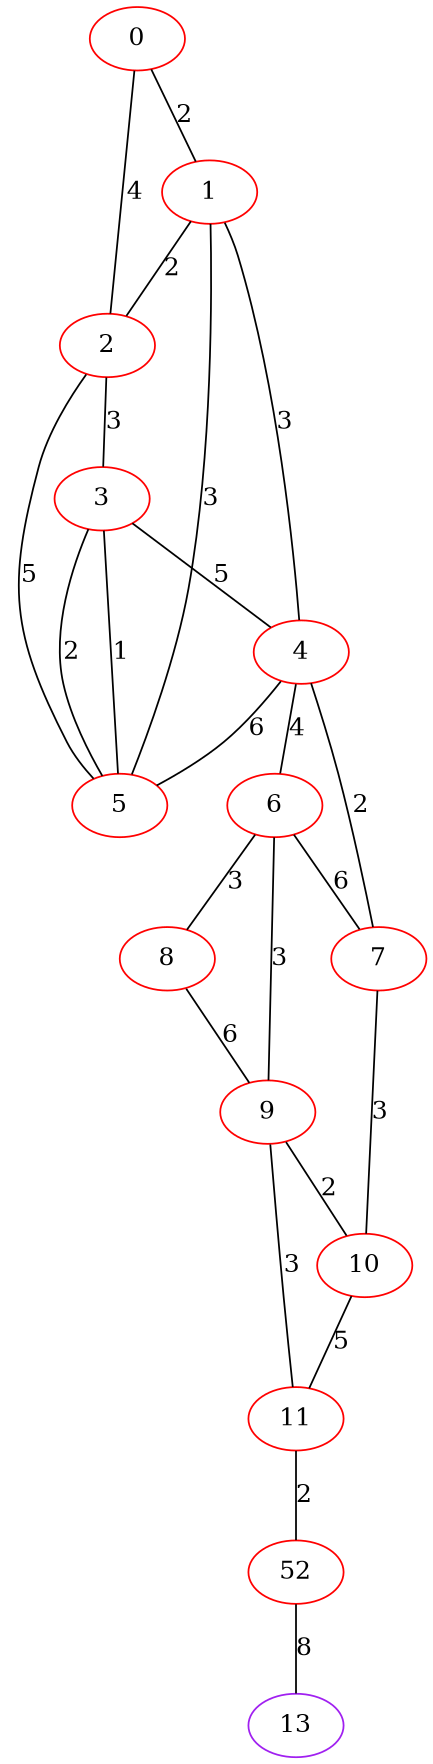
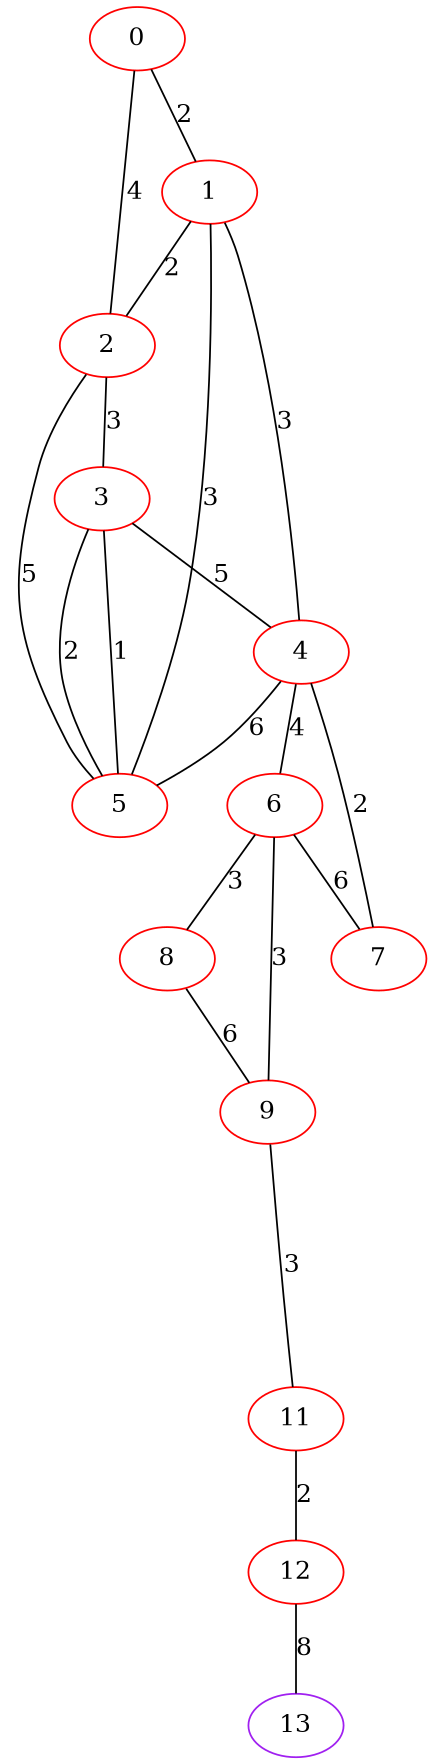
(365, 1265) -> none
(296, 1572) -> (296, 1572)
